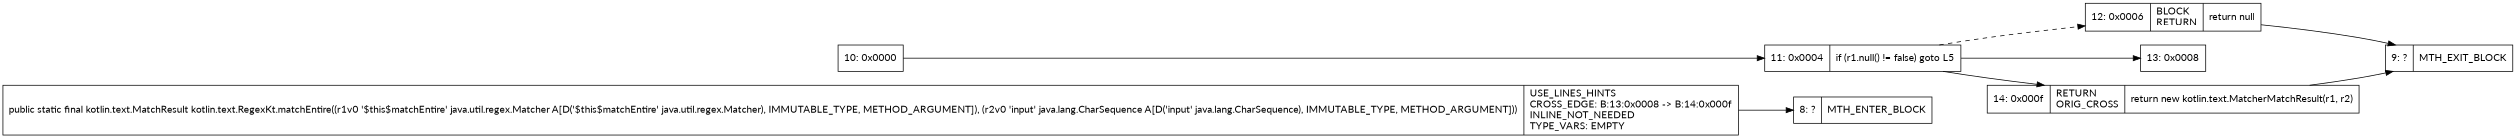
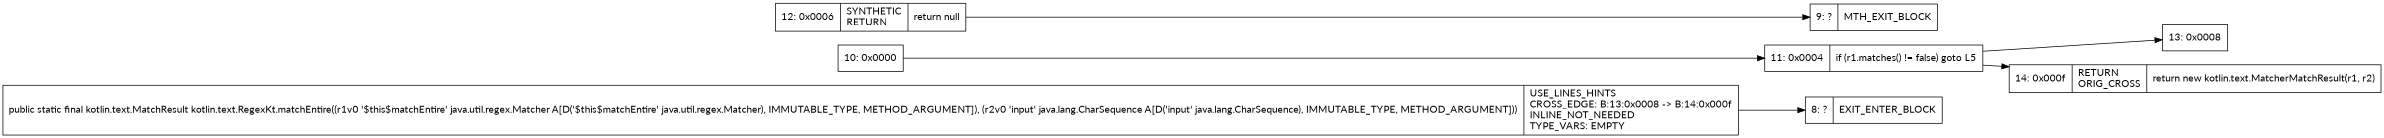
(2173, 11) -> (874, 11)
(2008, 35) -> none
(1895, 58) -> (1906, 58)
(2348, 80) -> none
(1877, 110) -> (1888, 110)
